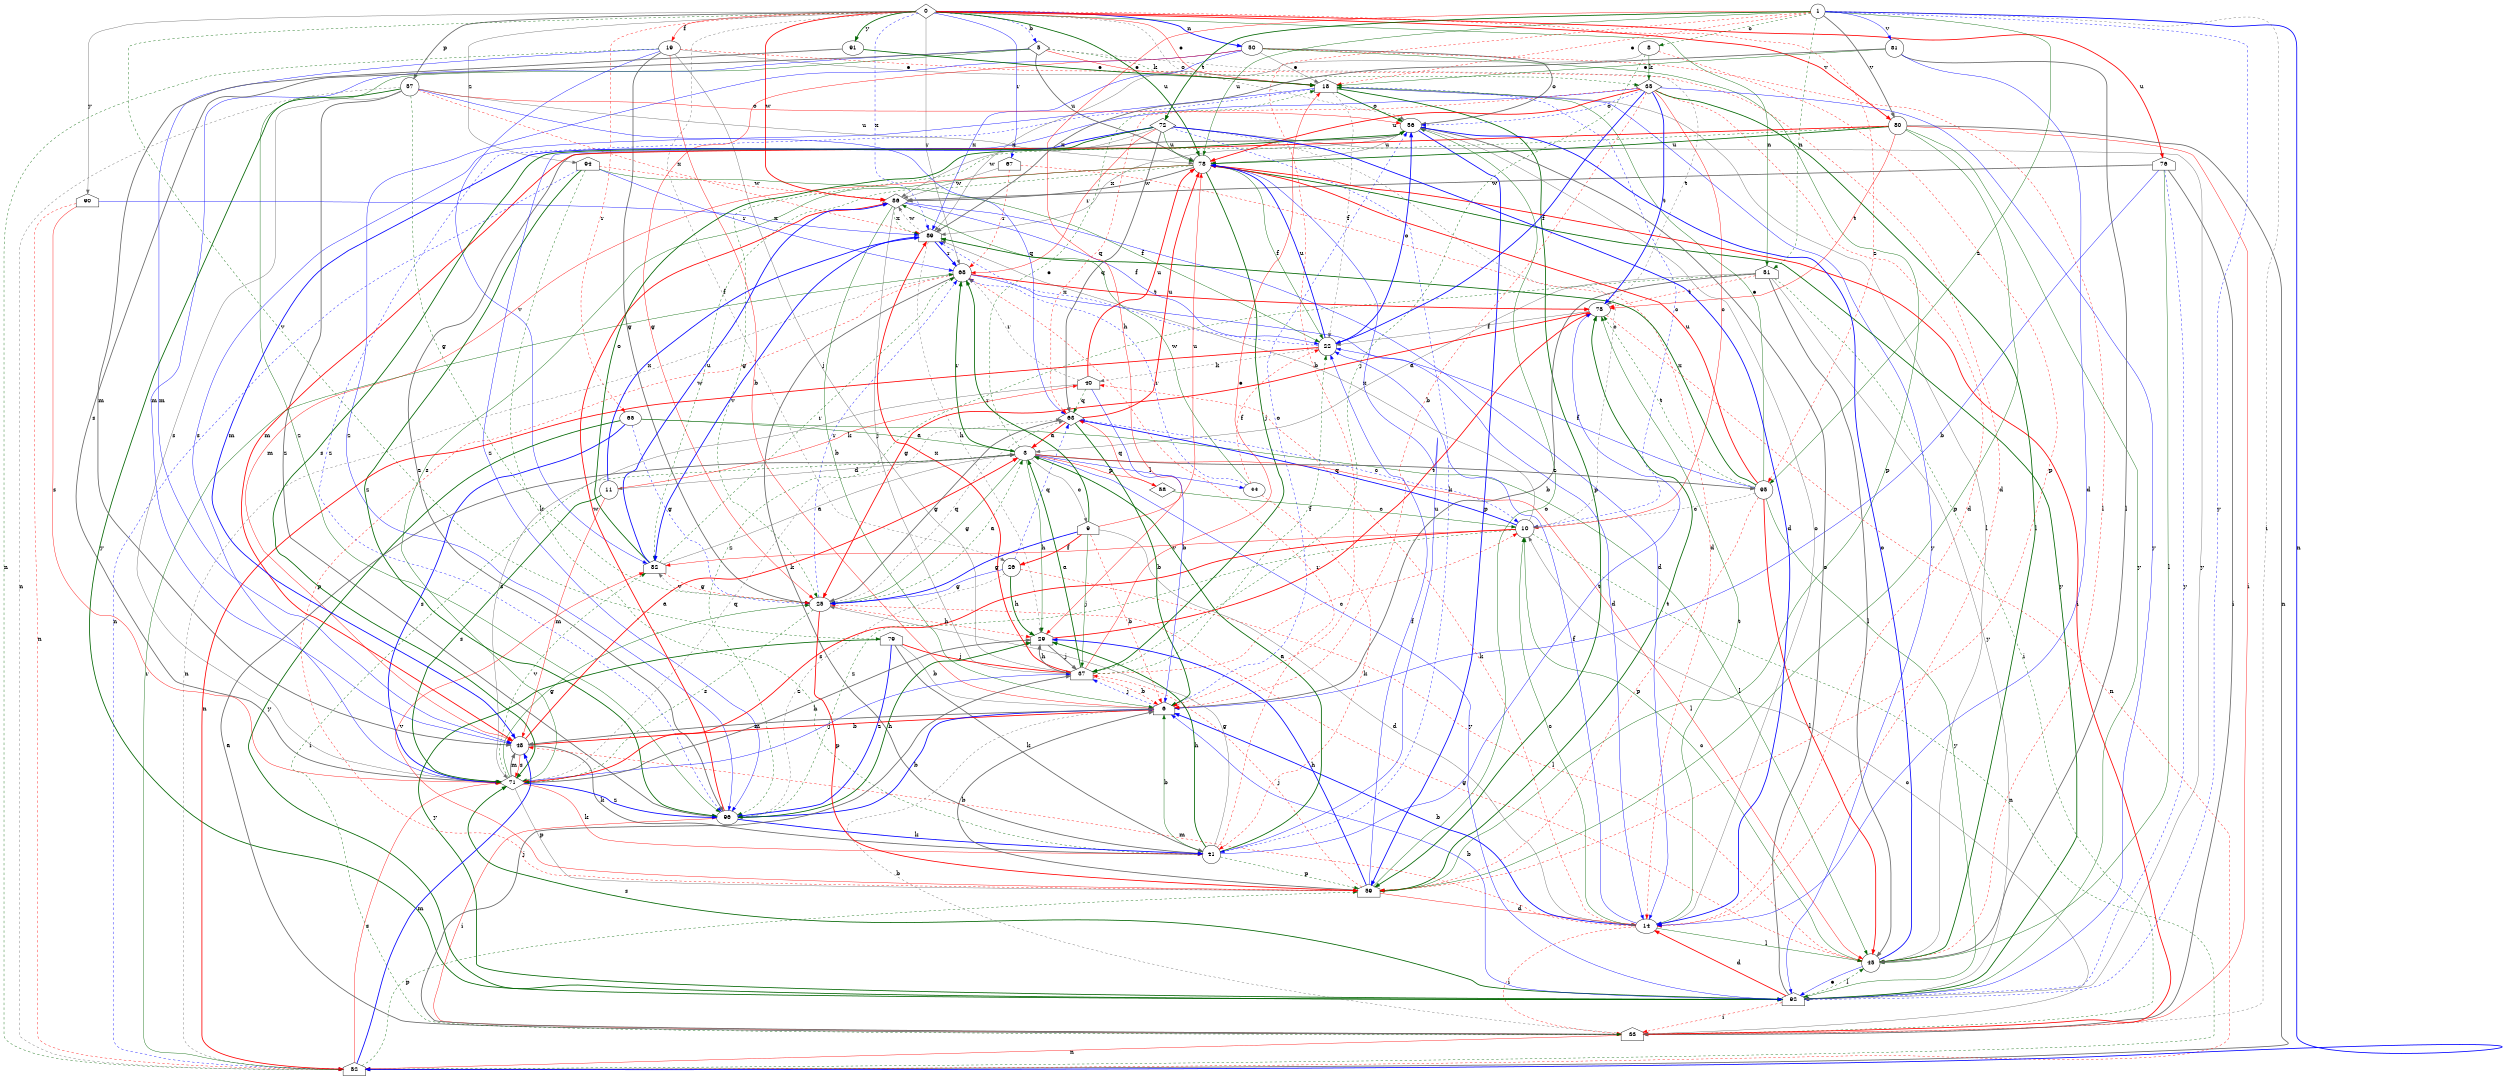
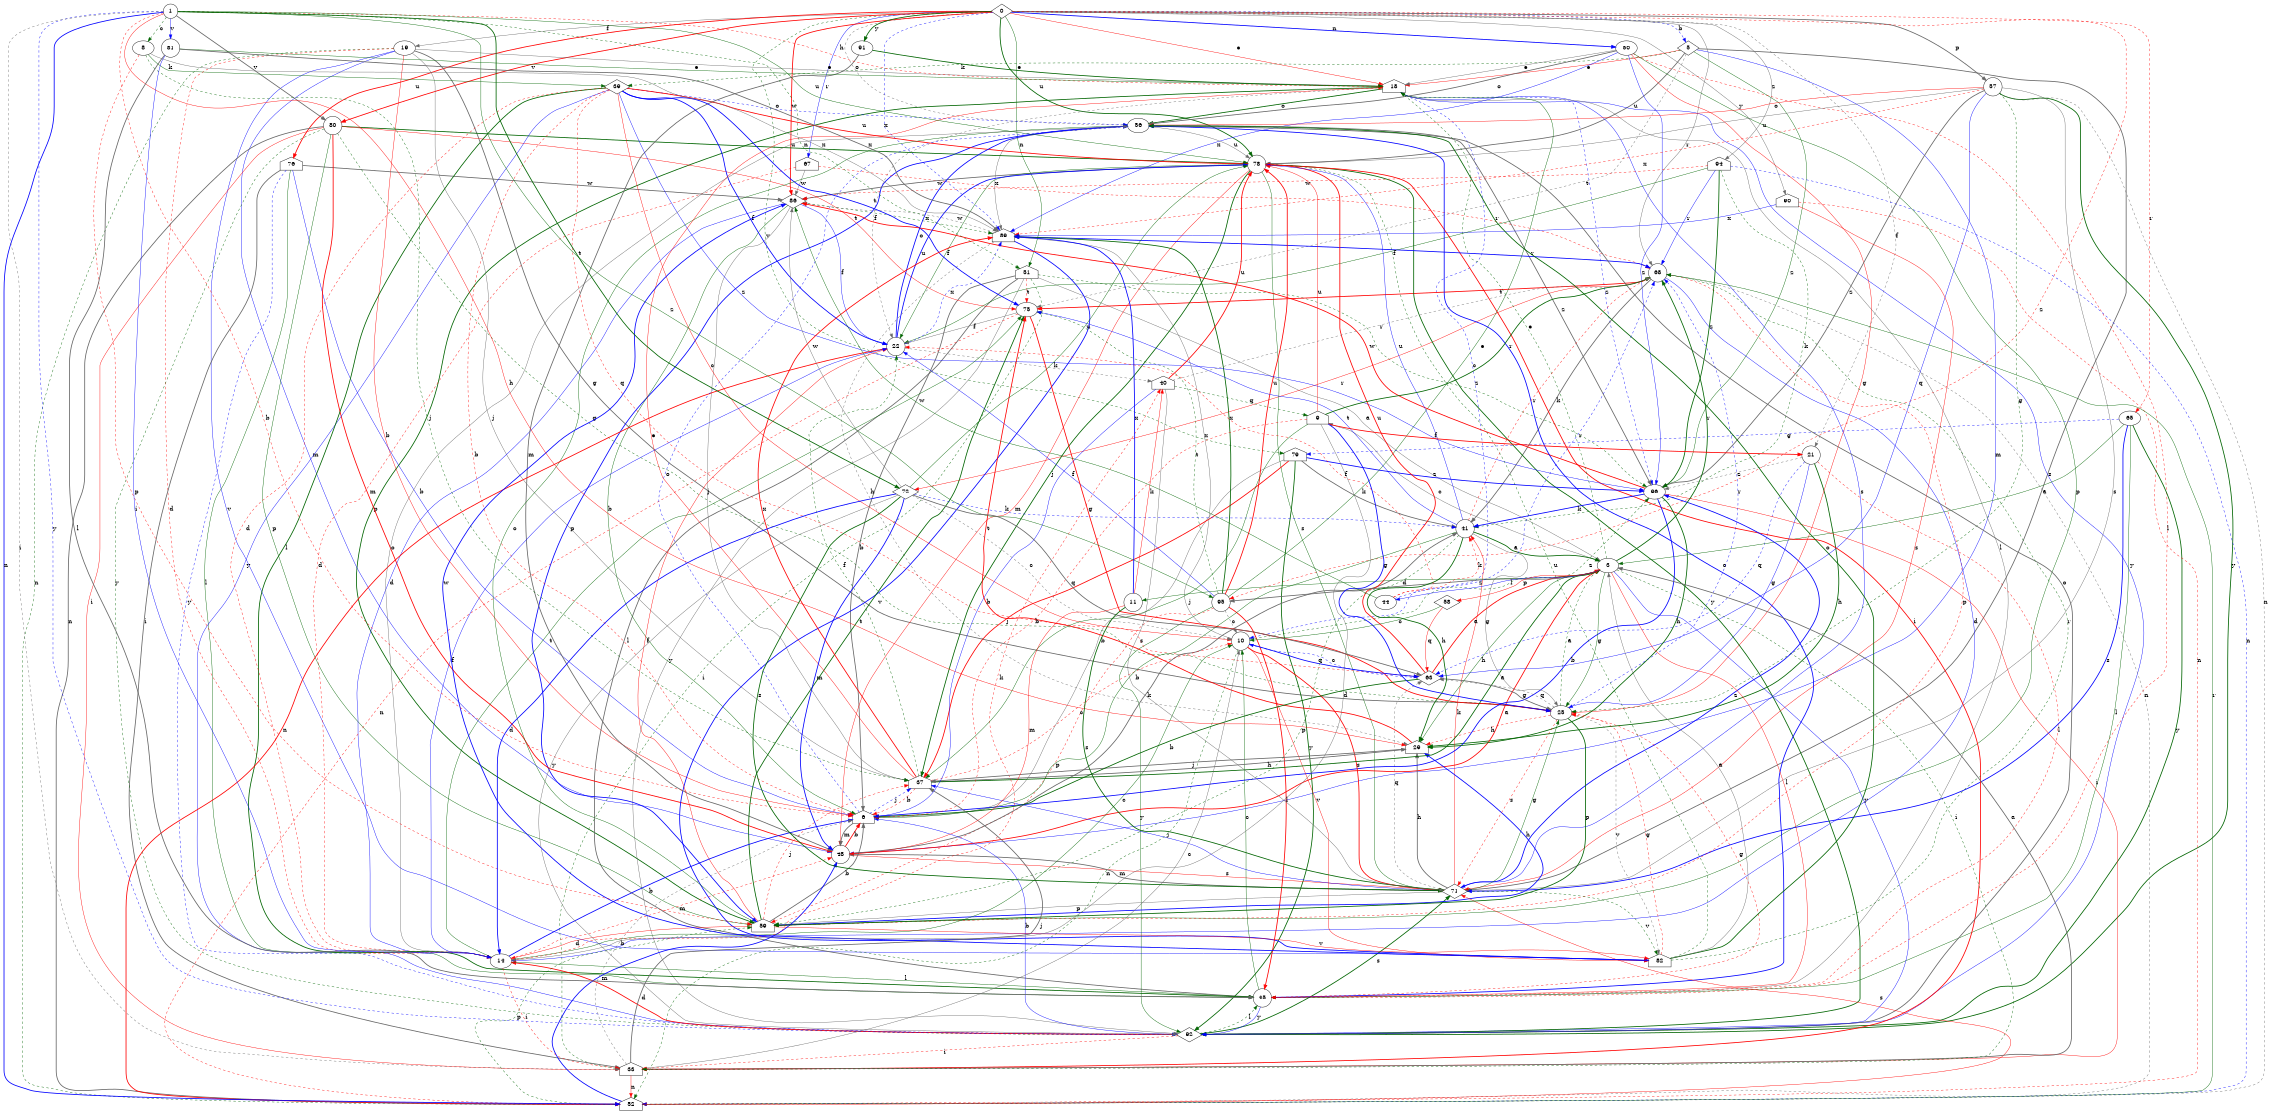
(792, 14) -> (691, 21)
(1633, 48) -> (842, 48)
(1649, 87) -> (617, 87)
(806, 213) -> (1536, 532)
(1073, 216) -> (1288, 393)
(1081, 399) -> (1239, 400)
(828, 471) -> (1361, 582)
(2088, 490) -> (136, 509)
(699, 544) -> (1715, 437)
(1011, 567) -> (1811, 455)
(1415, 609) -> (652, 604)
(2137, 630) -> (234, 964)
(675, 707) -> (1509, 801)
(981, 867) -> (1260, 910)
(1833, 982) -> (1259, 1017)
(1793, 1000) -> (1189, 1035)
